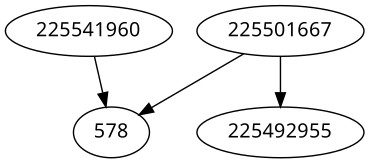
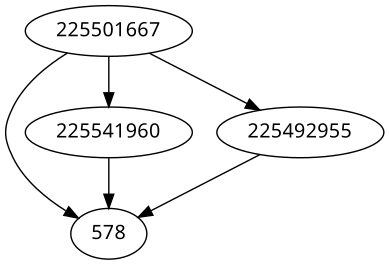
none -> (109, 75)
none -> (205, 183)
